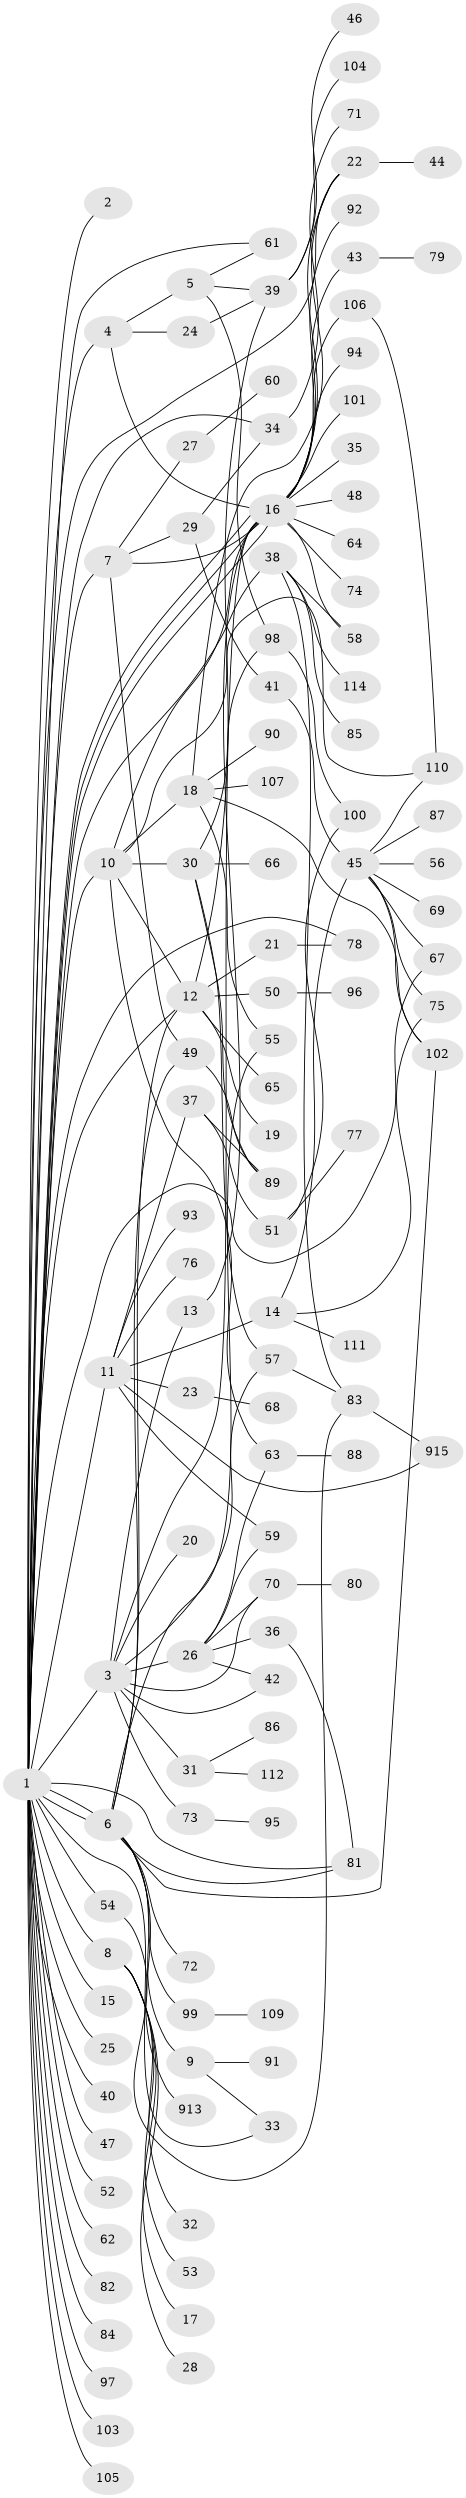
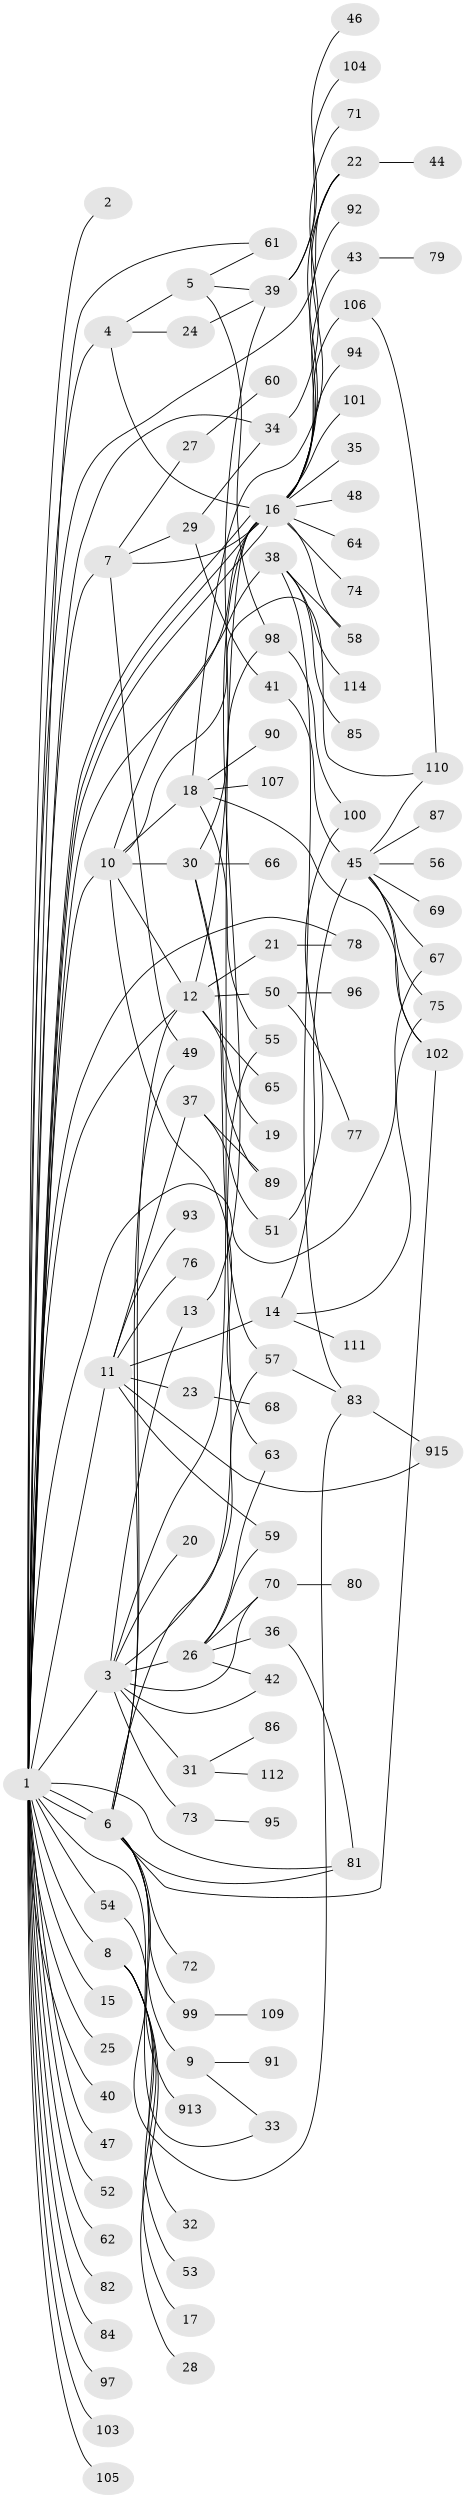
(232, 1119) -> none
(317, 1185) -> (326, 1066)
(355, 1456) -> none
